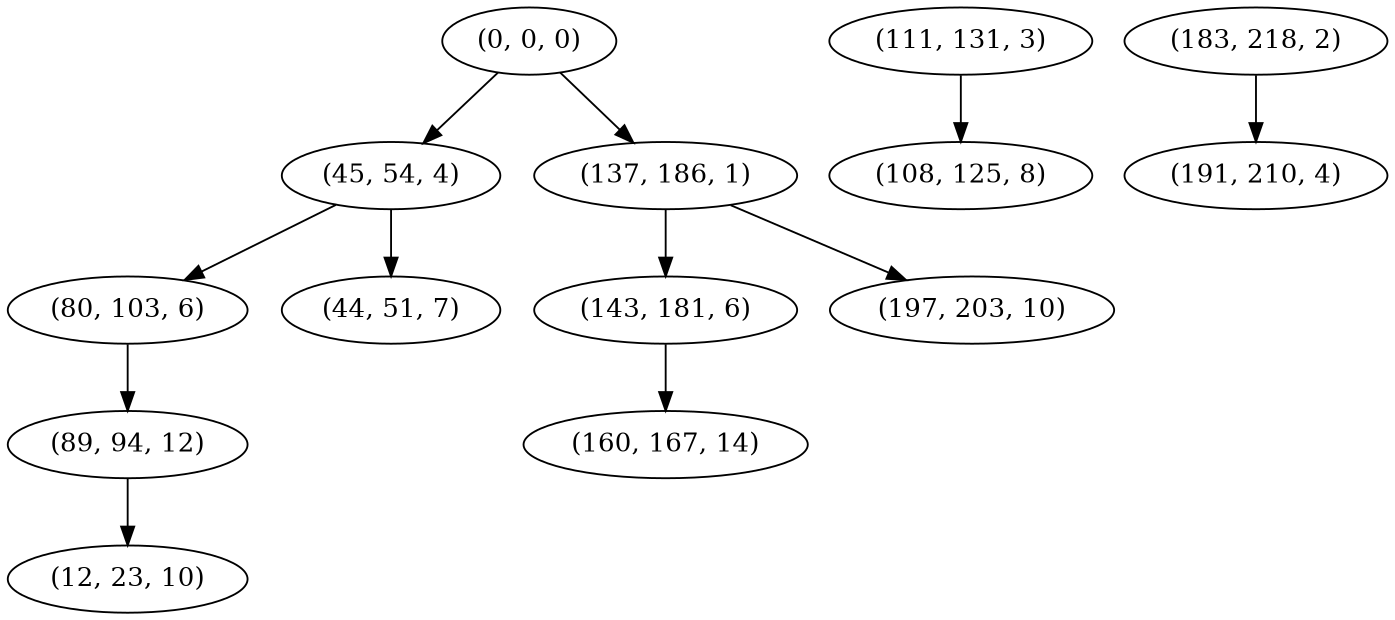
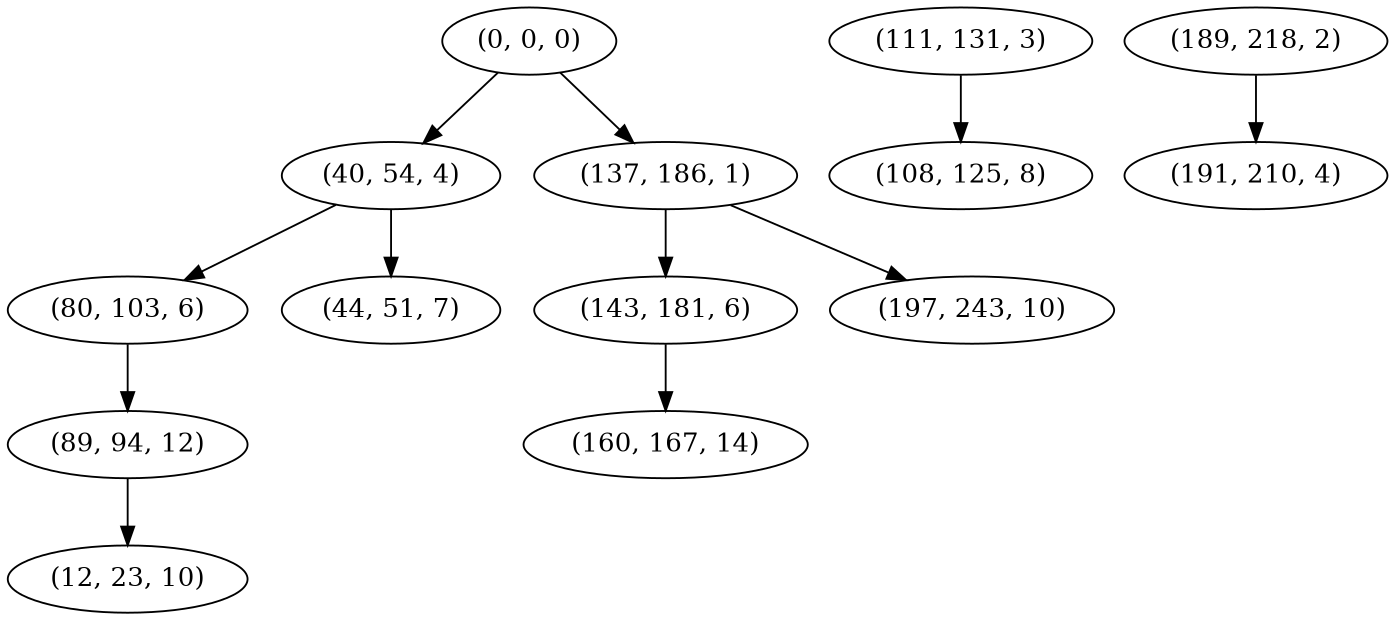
(1256, 41) -> (1256, 41)
(391, 176) -> (391, 176)
(972, 310) -> (972, 310)
